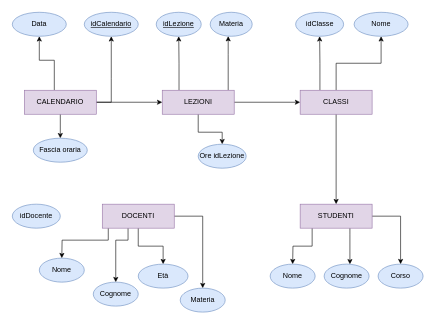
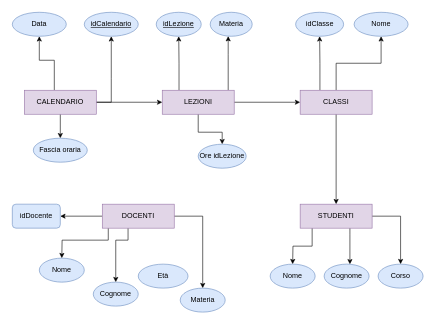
(36, 216) -> (36, 216)
(138, 245) -> (65, 216)
